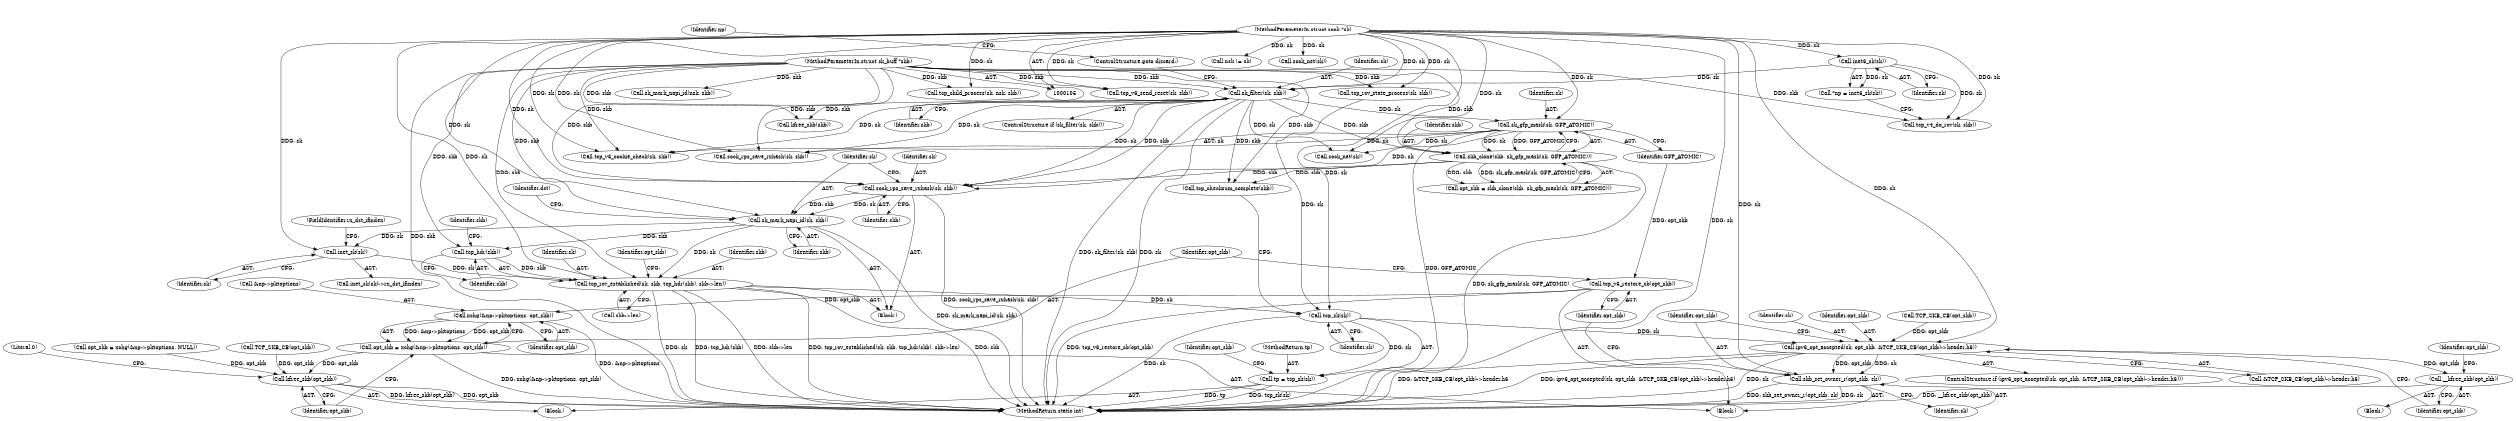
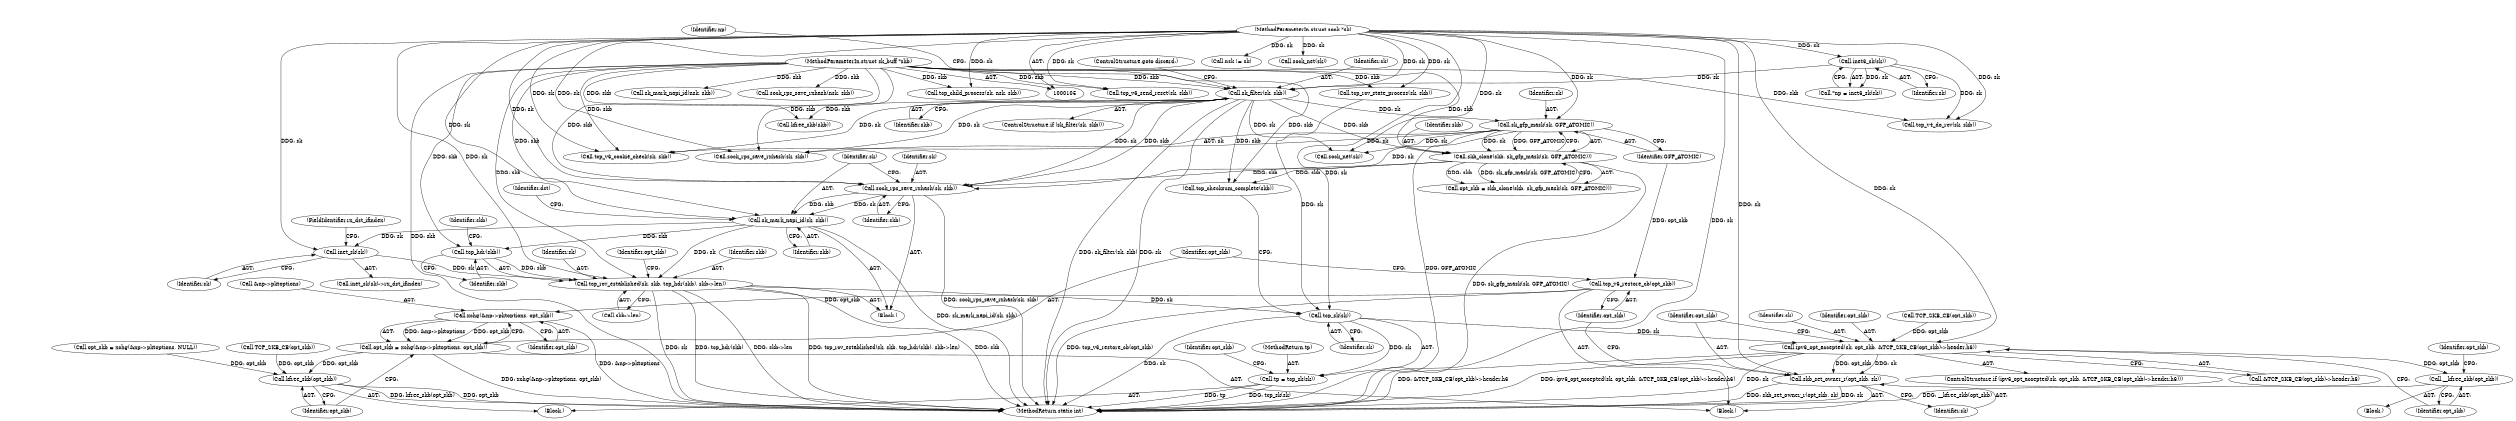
(913, 43) -> (944, 62)
none -> (805, 94)
(1893, 109) -> (1833, 78)
(24, 348) -> none
